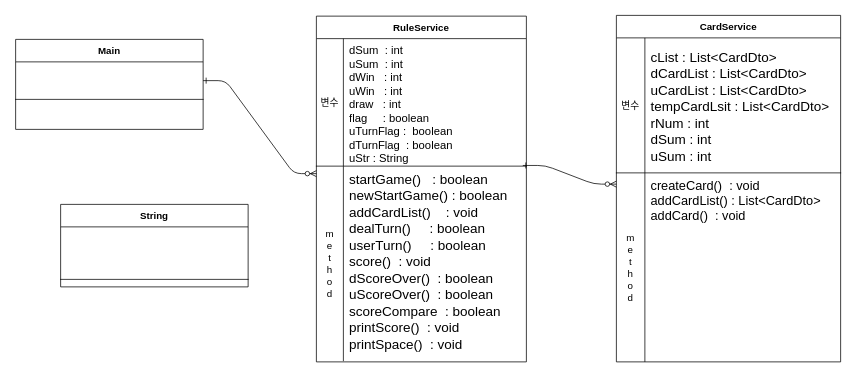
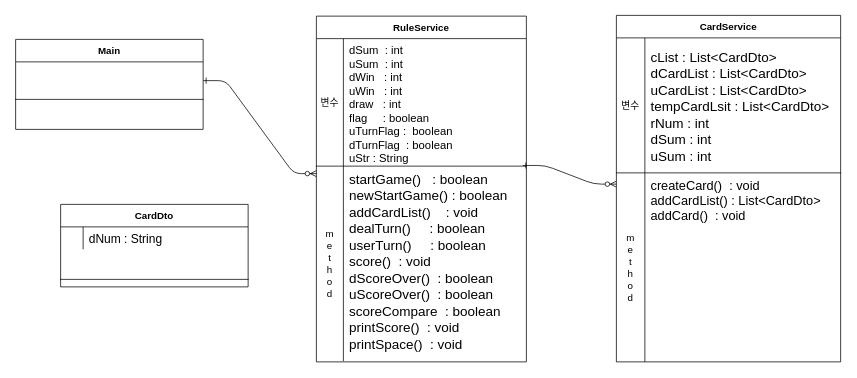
(154, 216) -> (154, 216)
none -> (165, 238)
